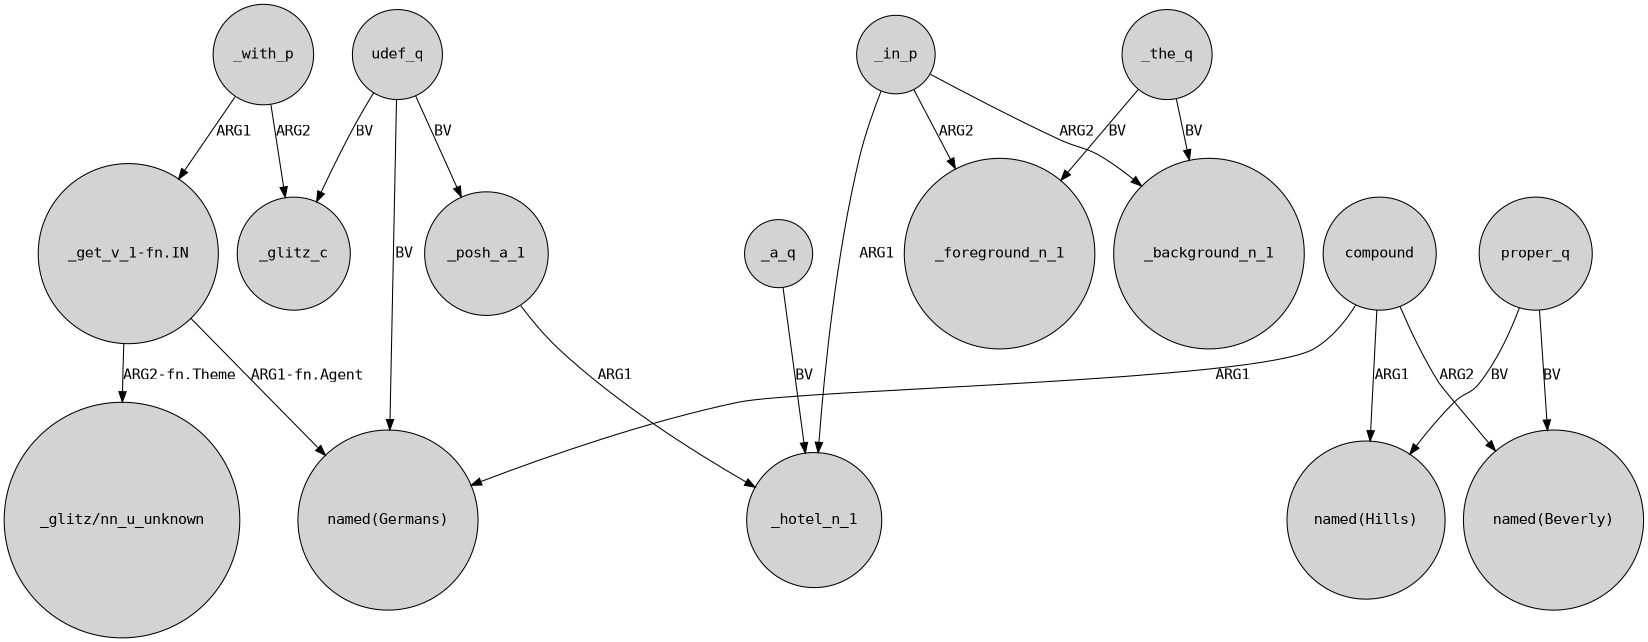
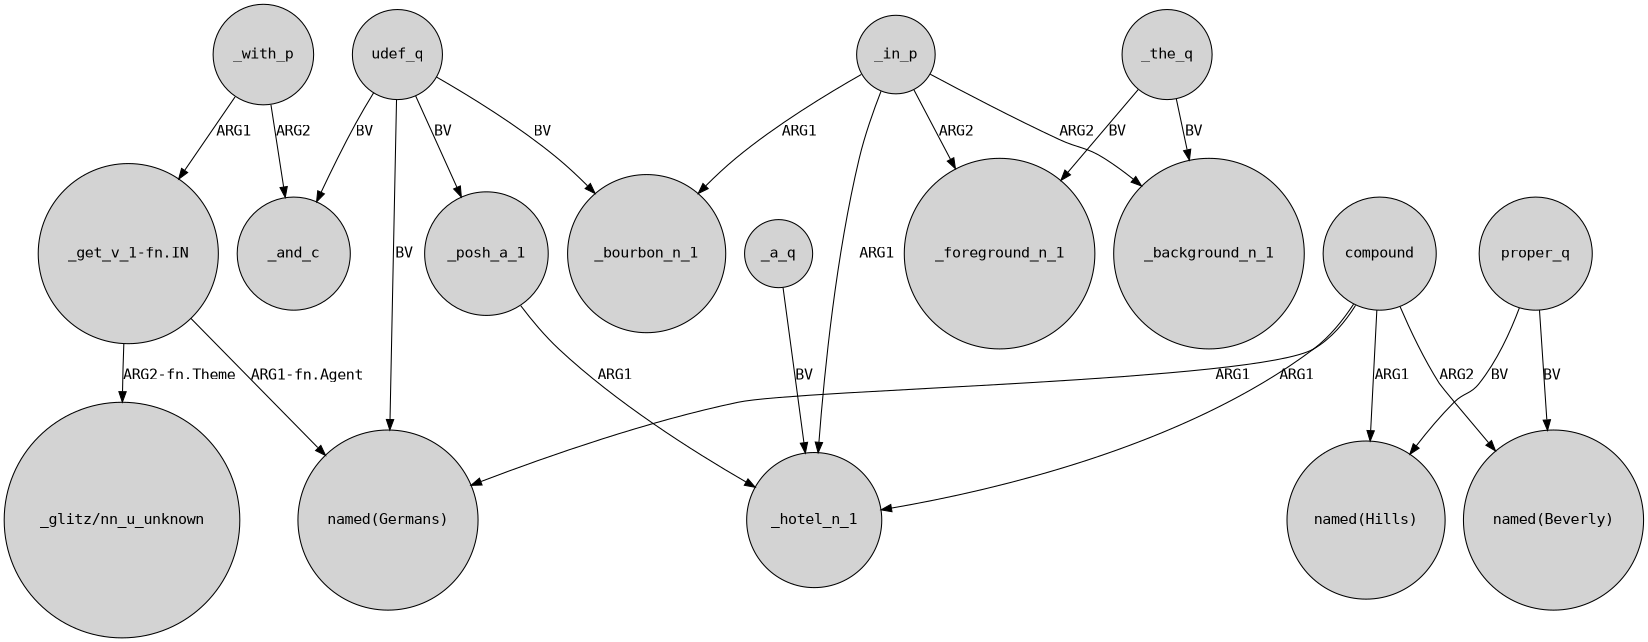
(294, 254) -> (294, 254)
none -> (647, 254)
none -> (1140, 441)
